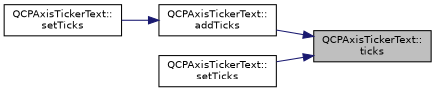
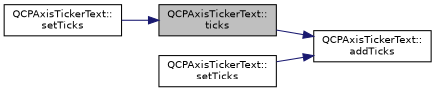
(290, 32) -> (290, 32)
